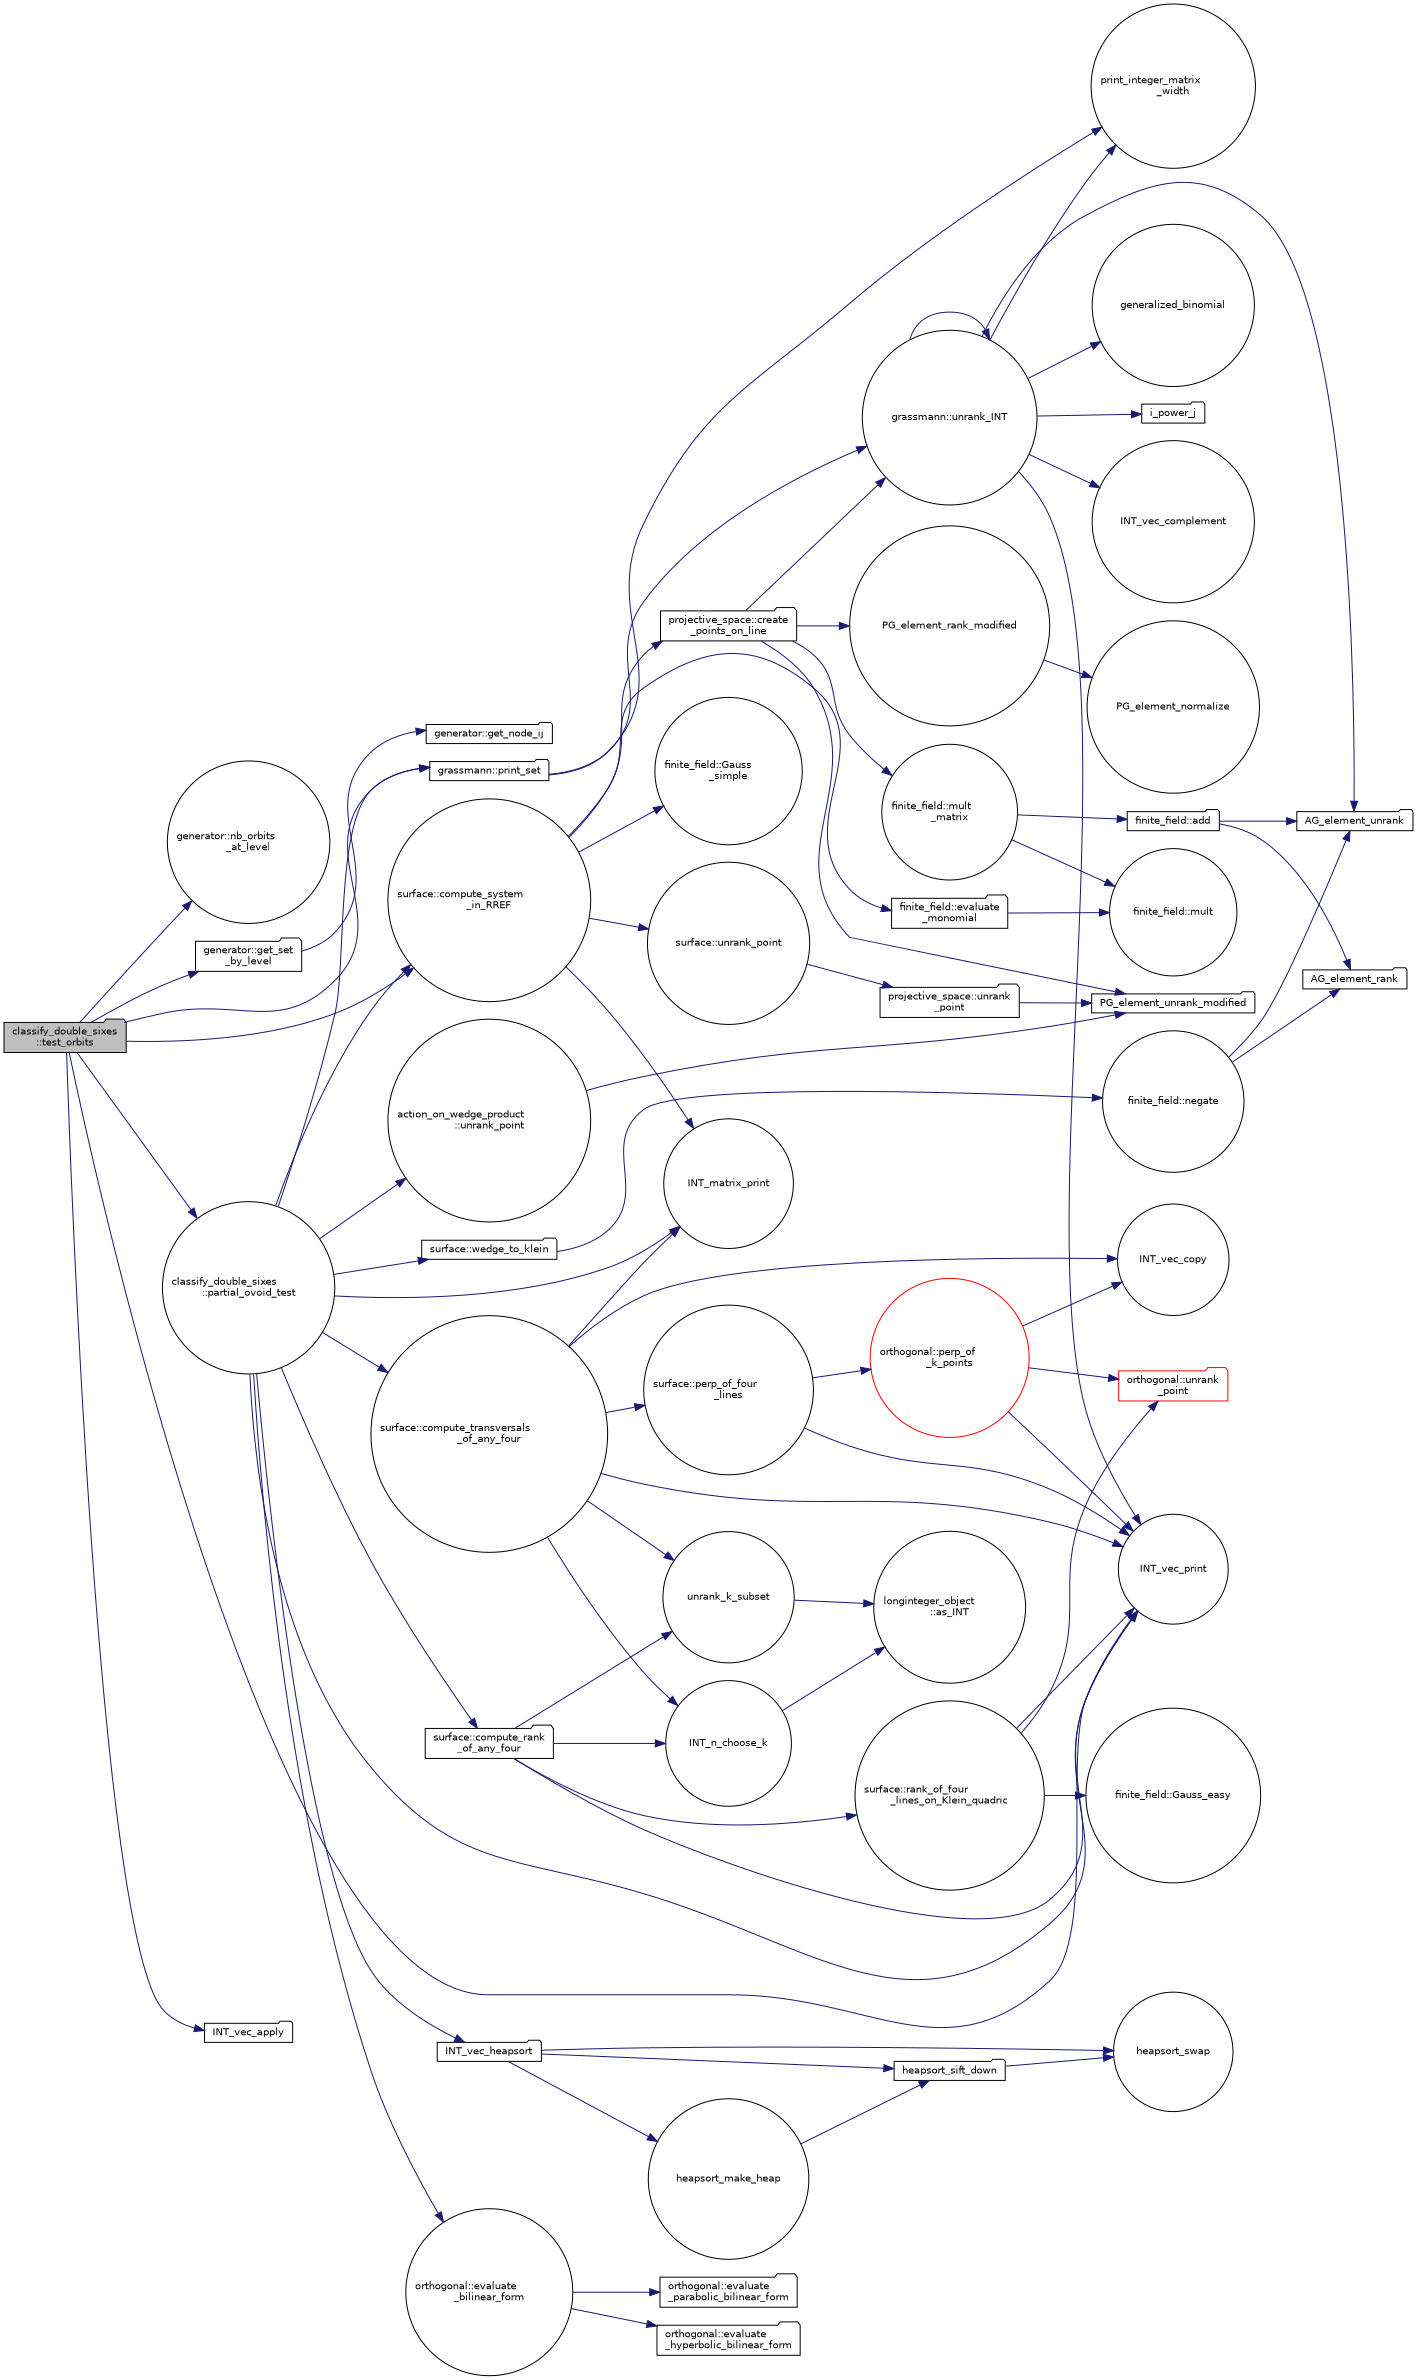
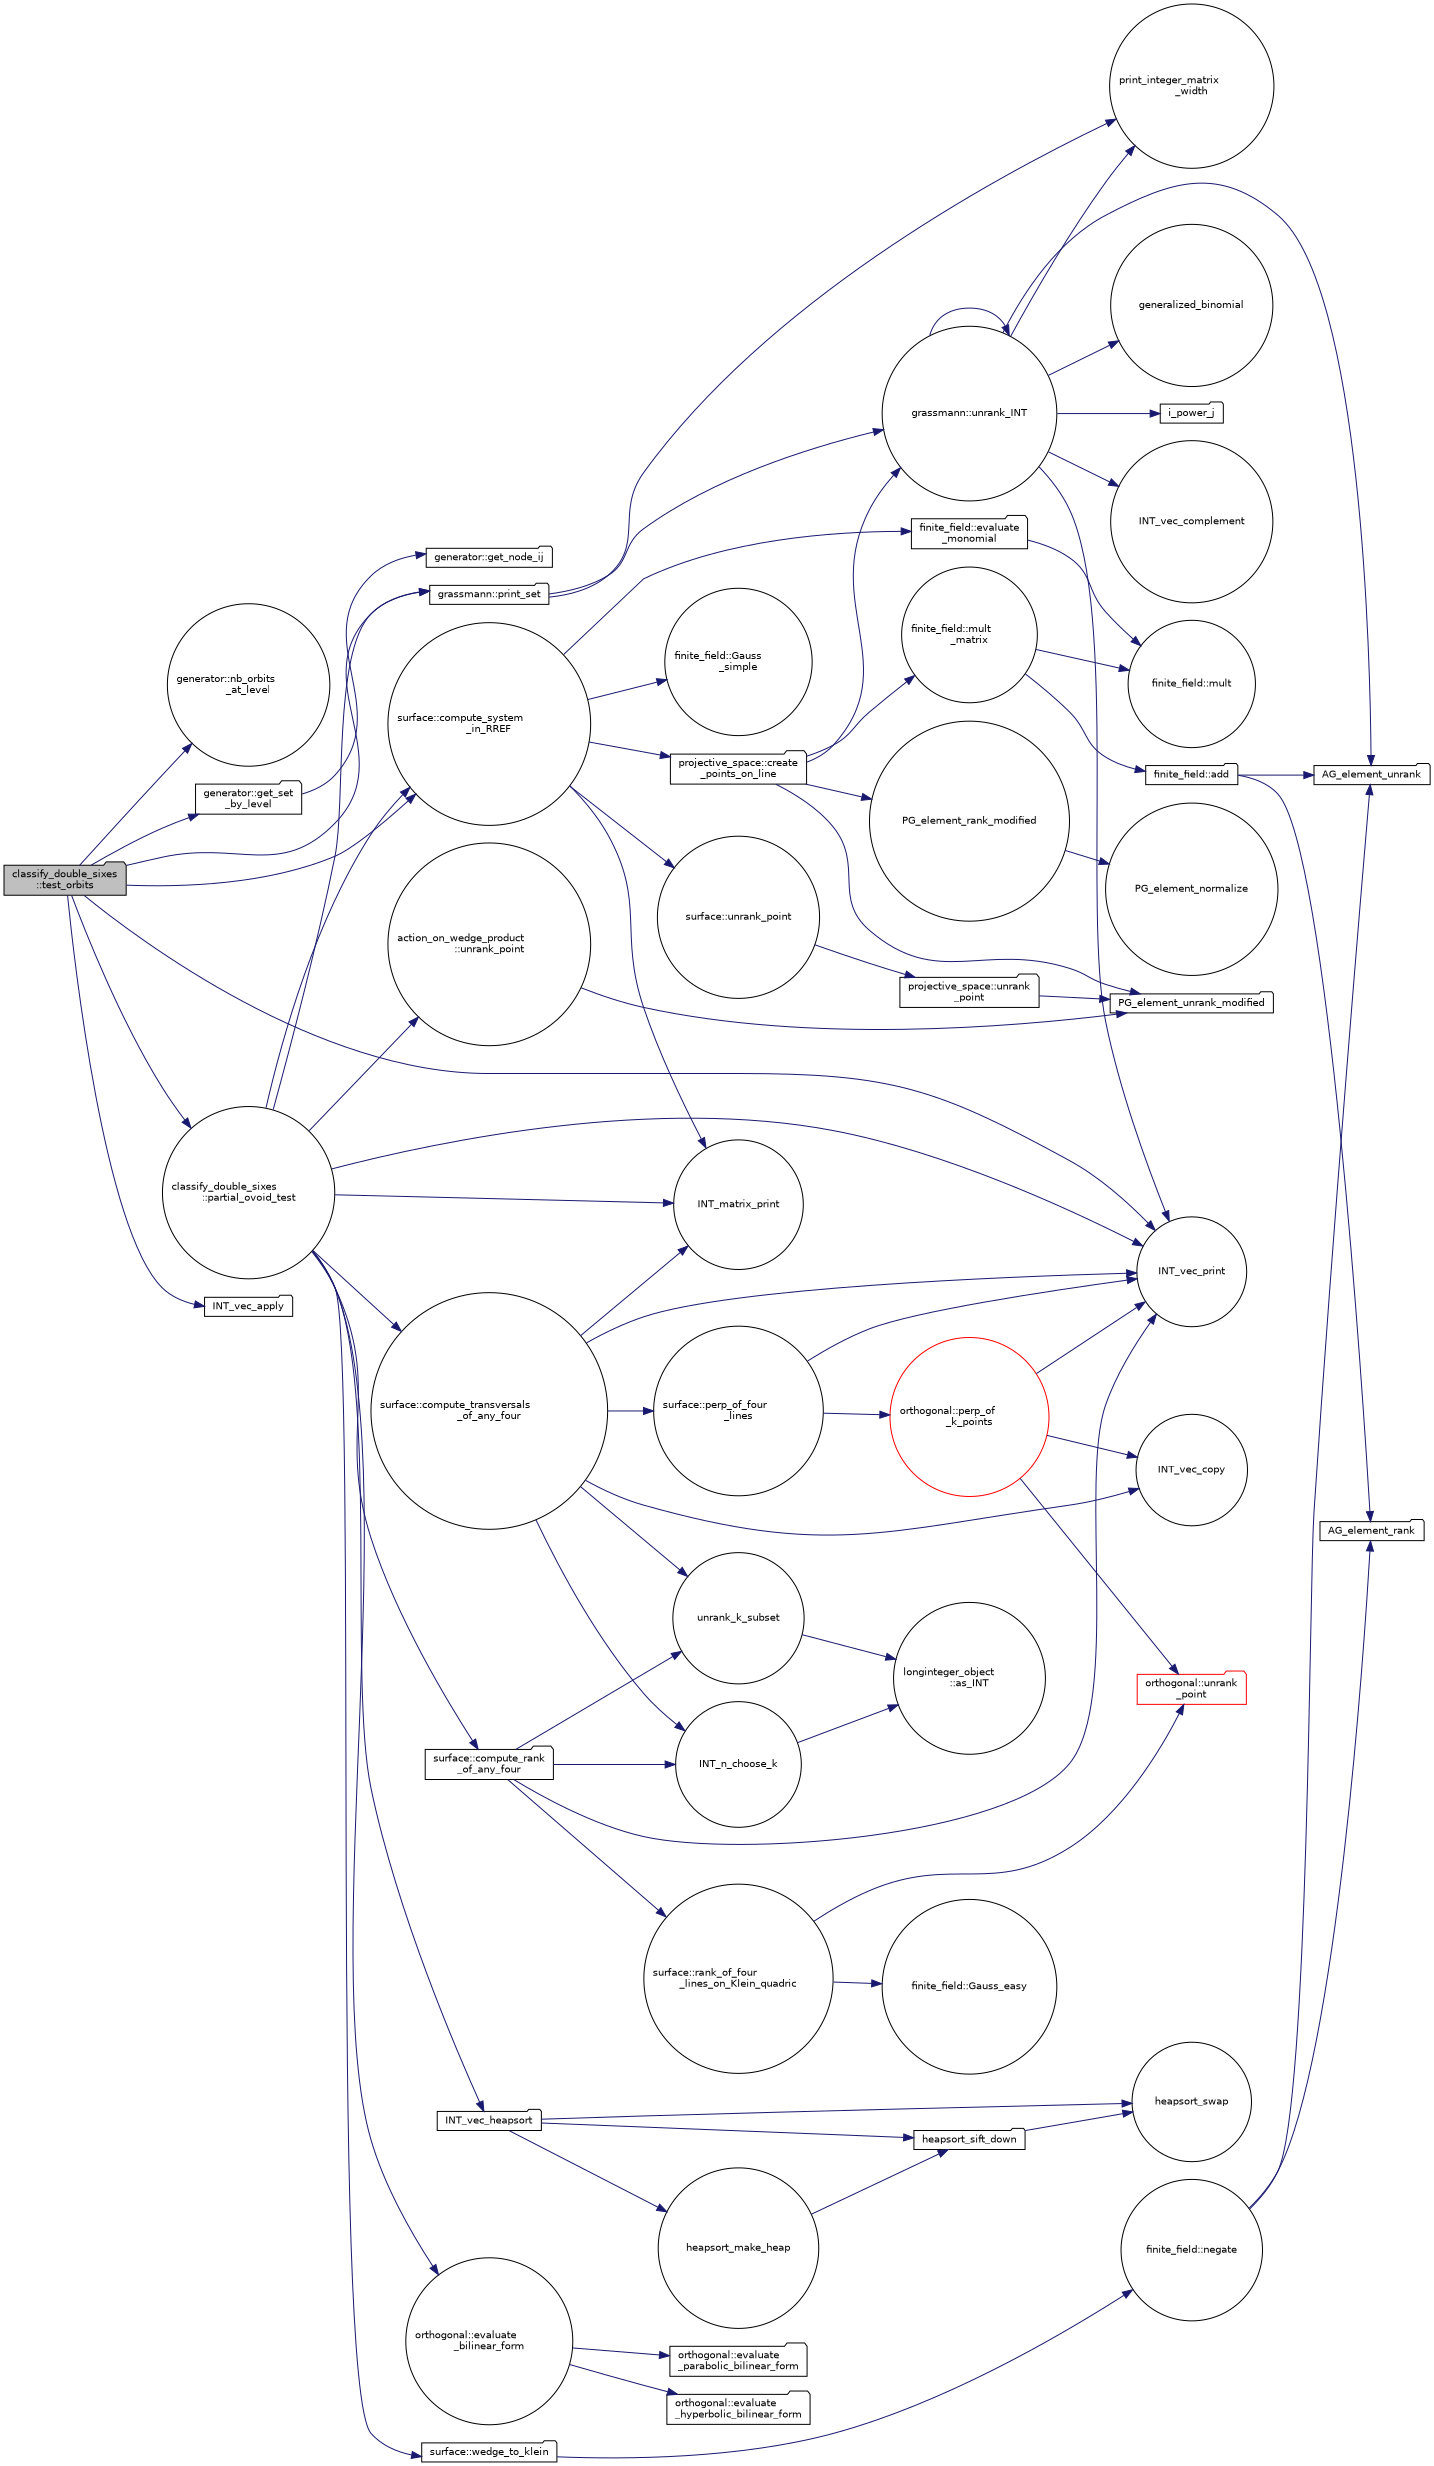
(1072, 1672) -> none
